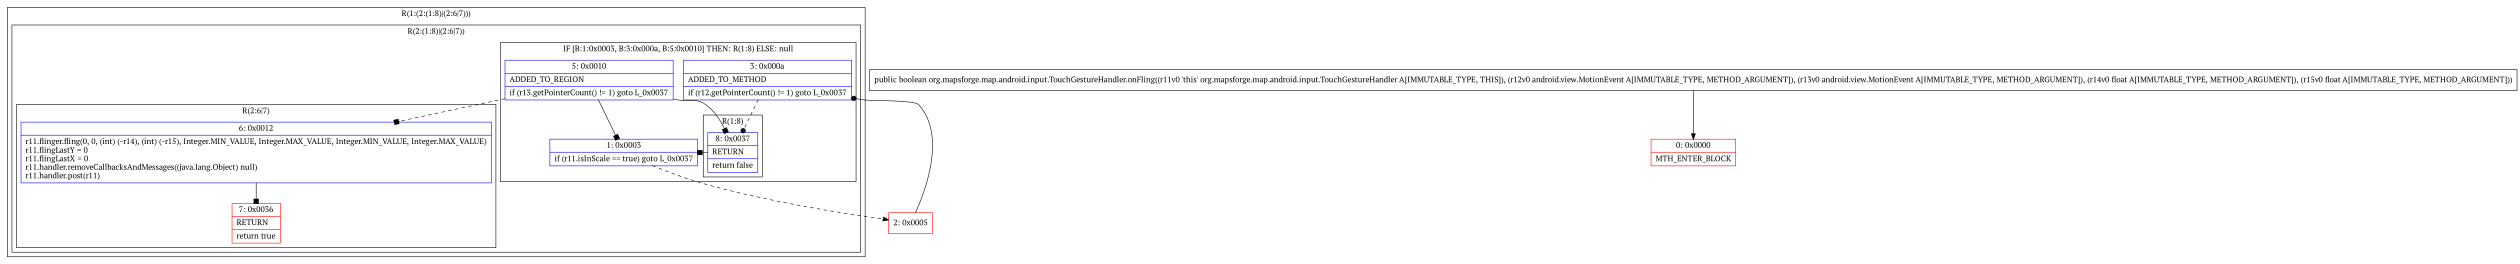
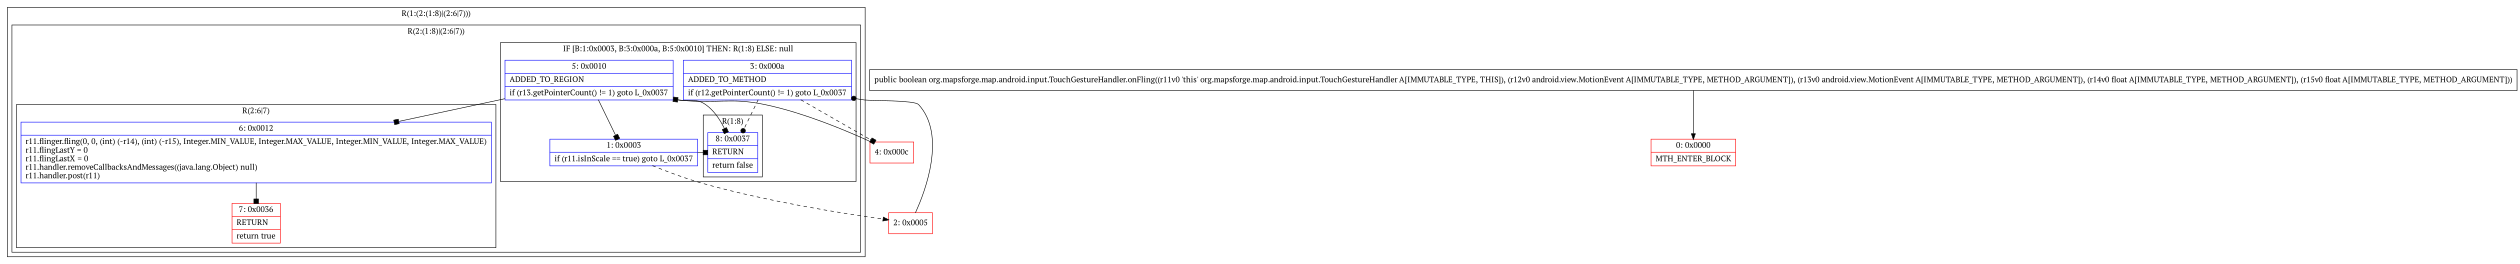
(452, 110) -> (452, 110)
(707, 153) -> (700, 153)
none -> (892, 153)
